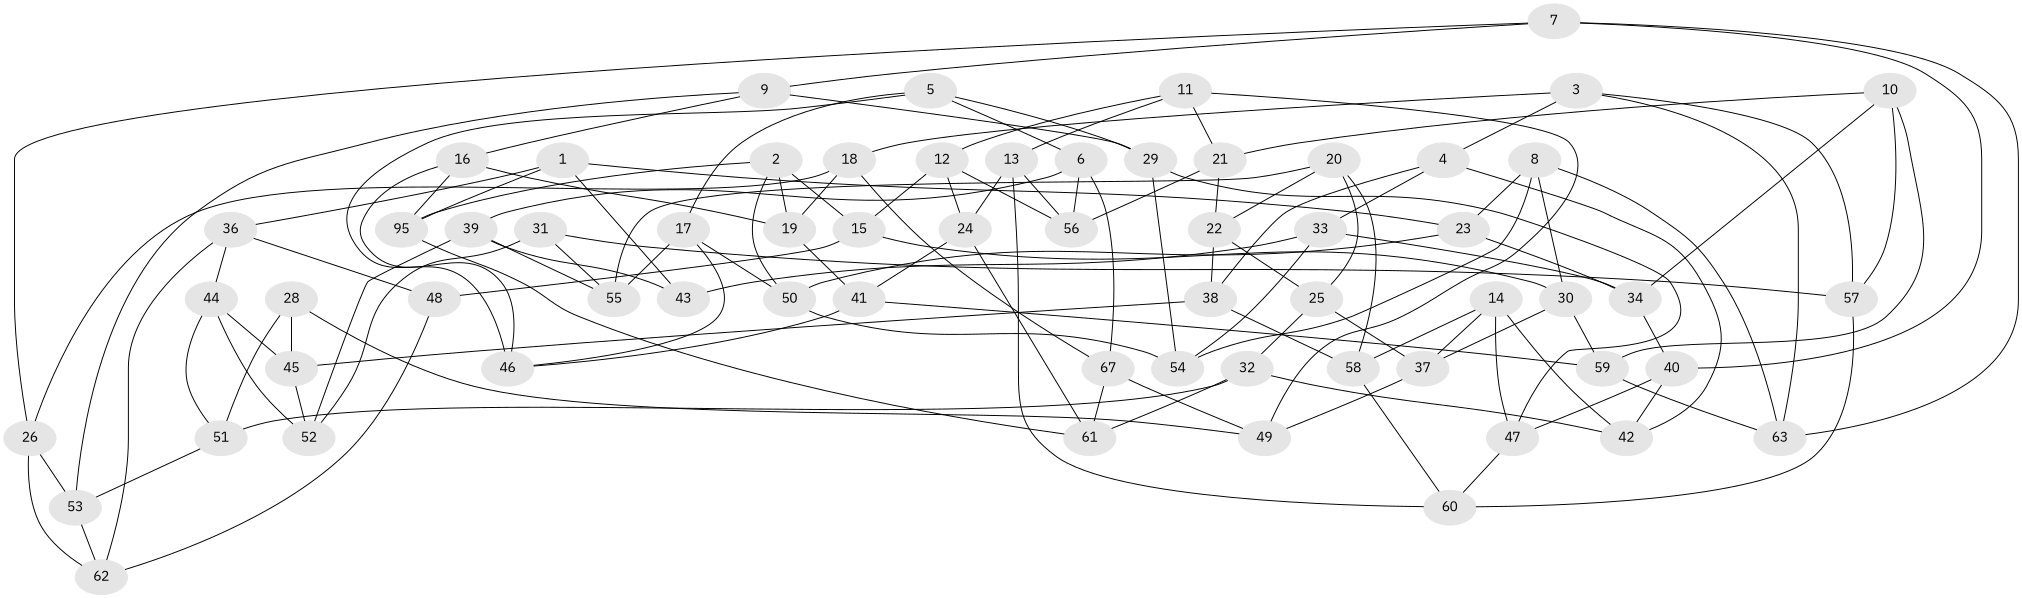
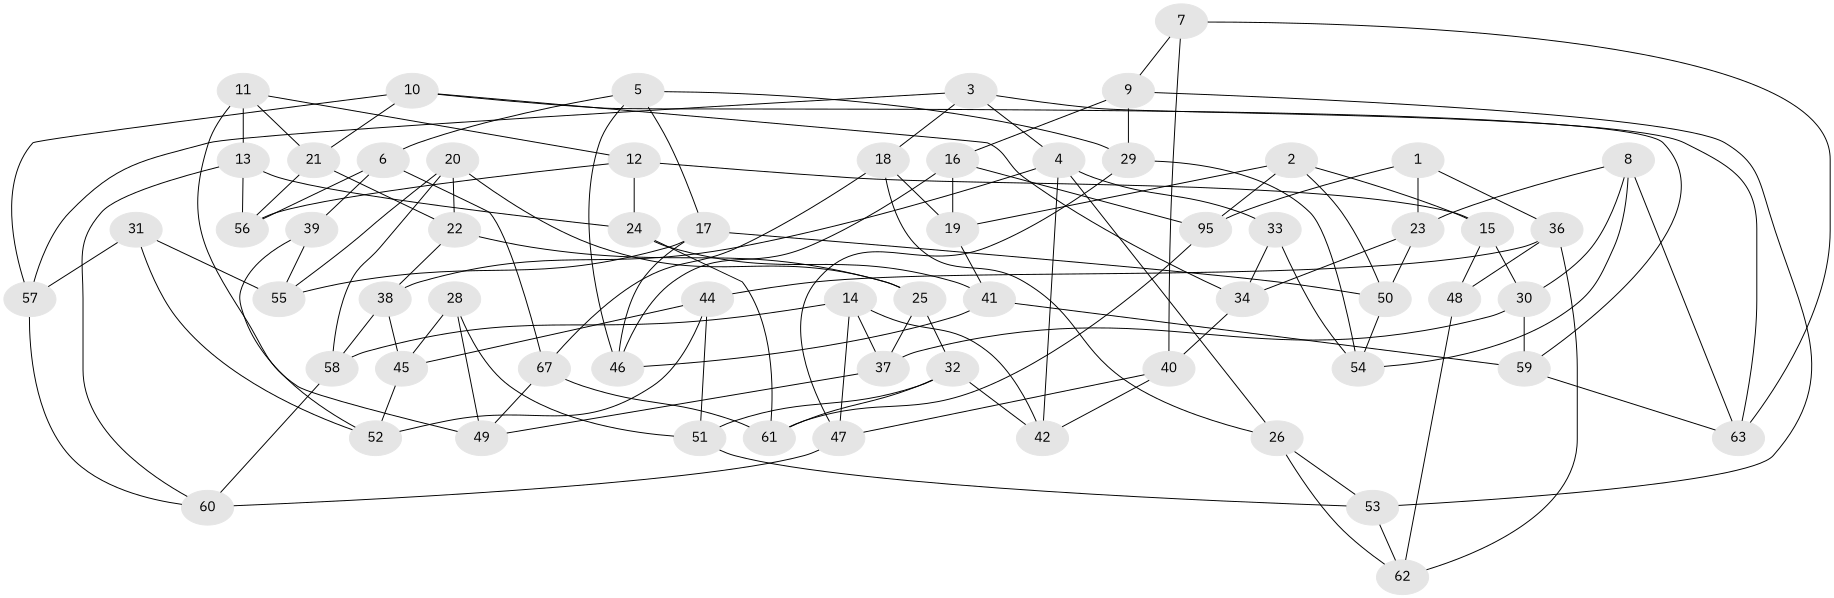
(635, 69) -> (1163, 293)
(683, 299) -> none
